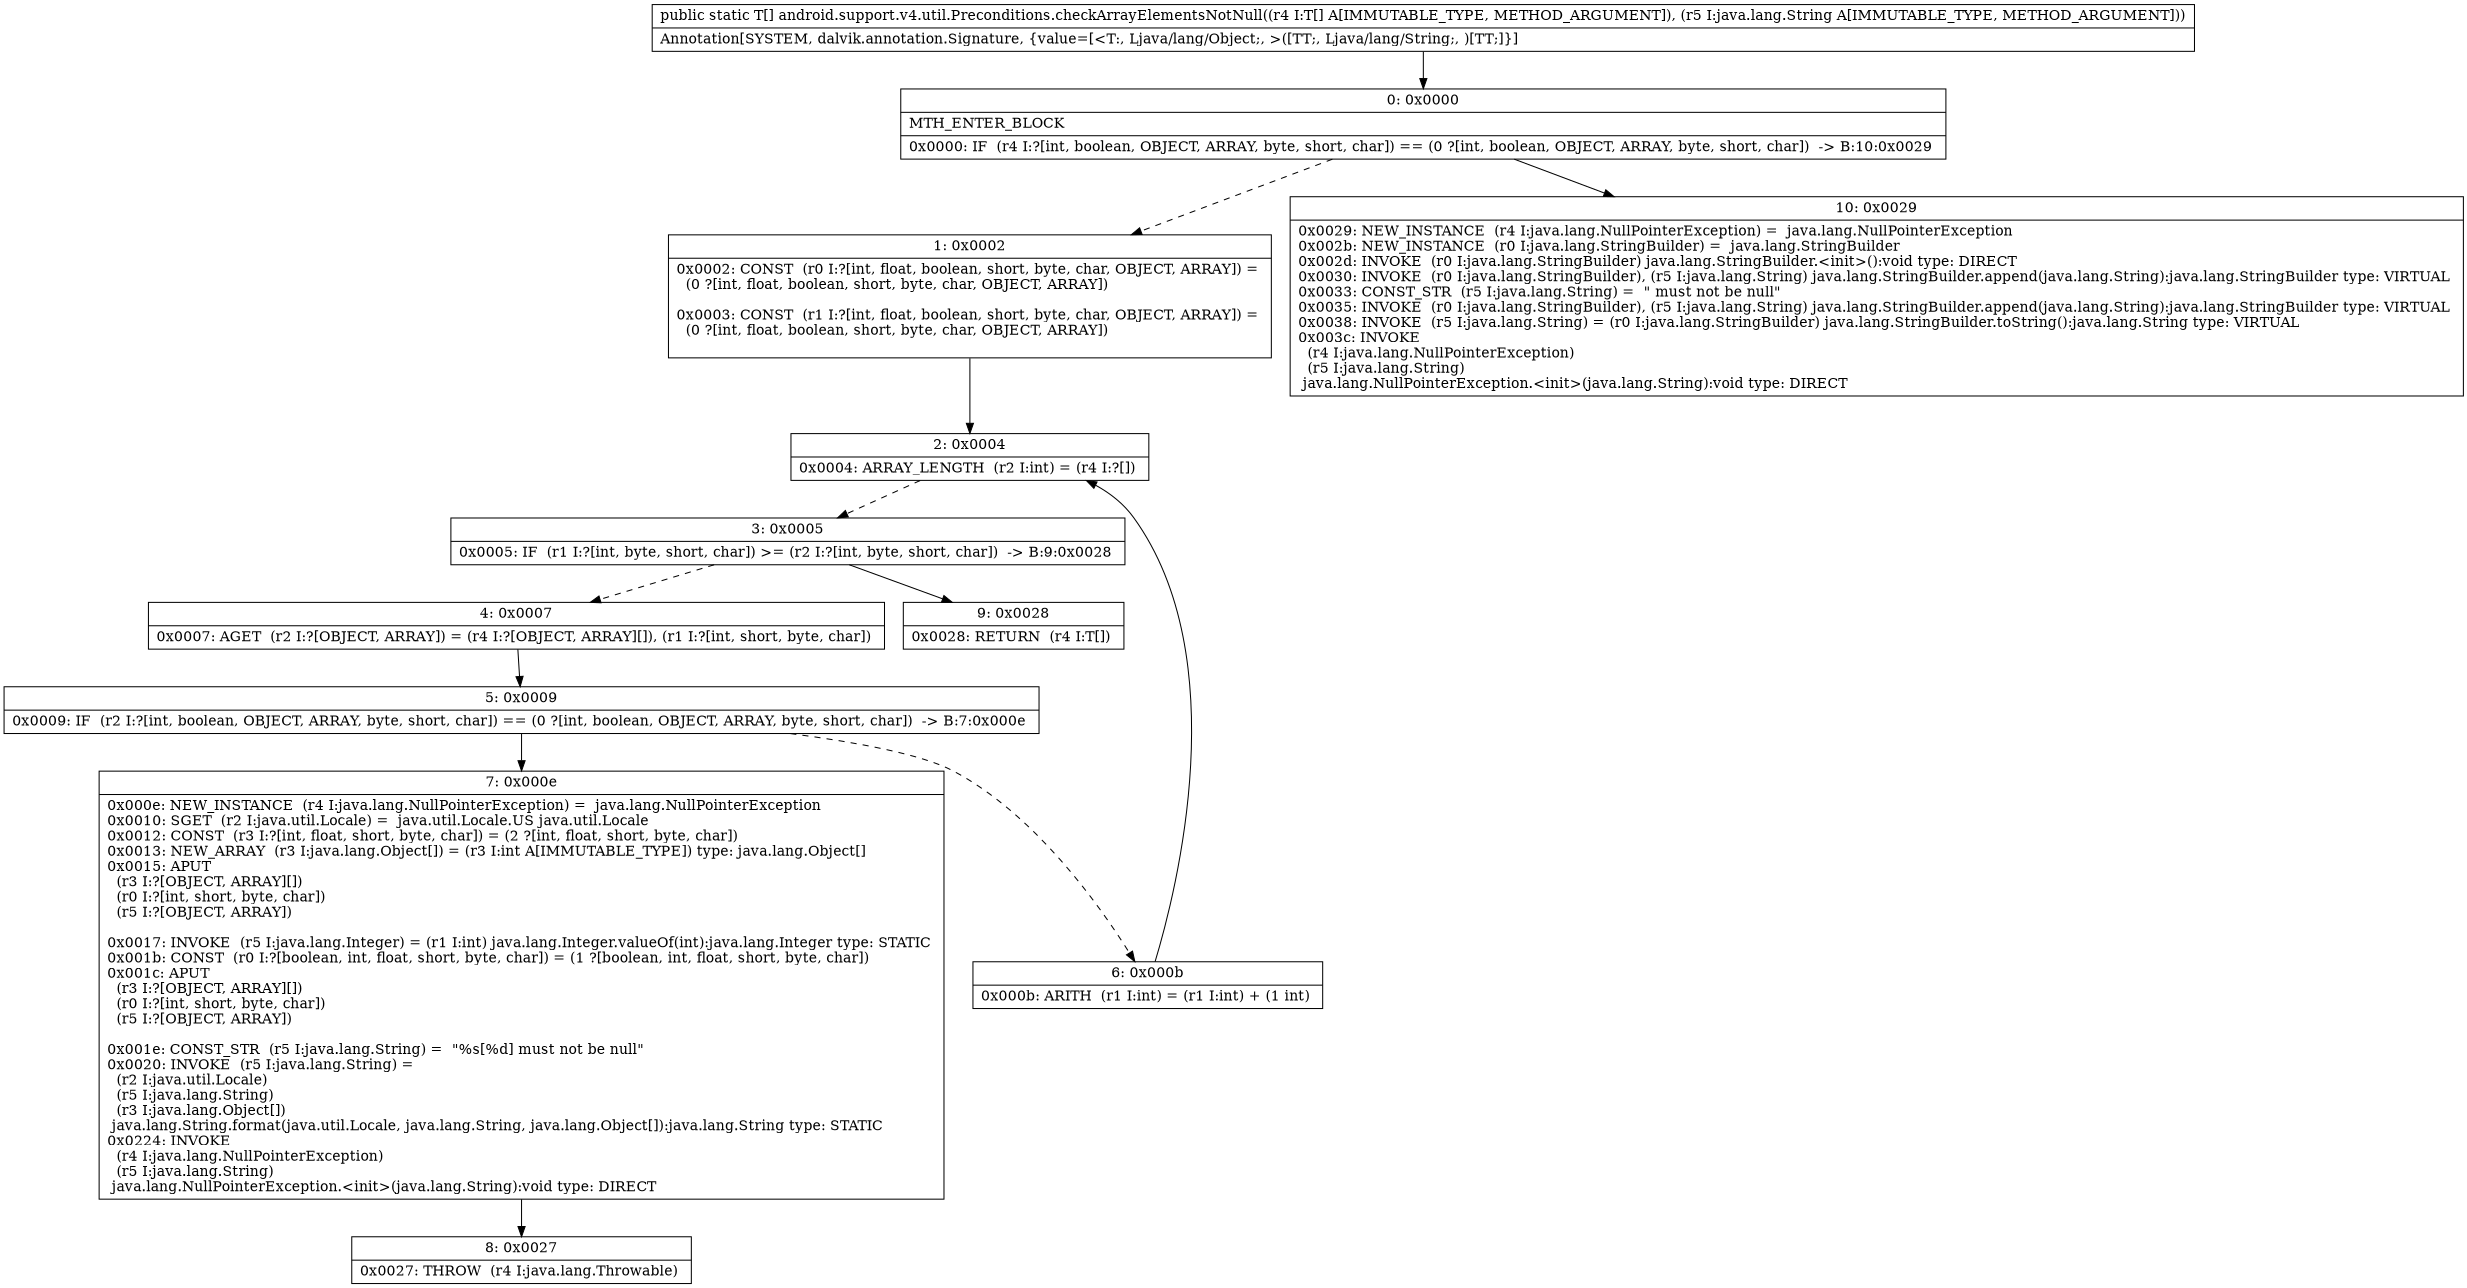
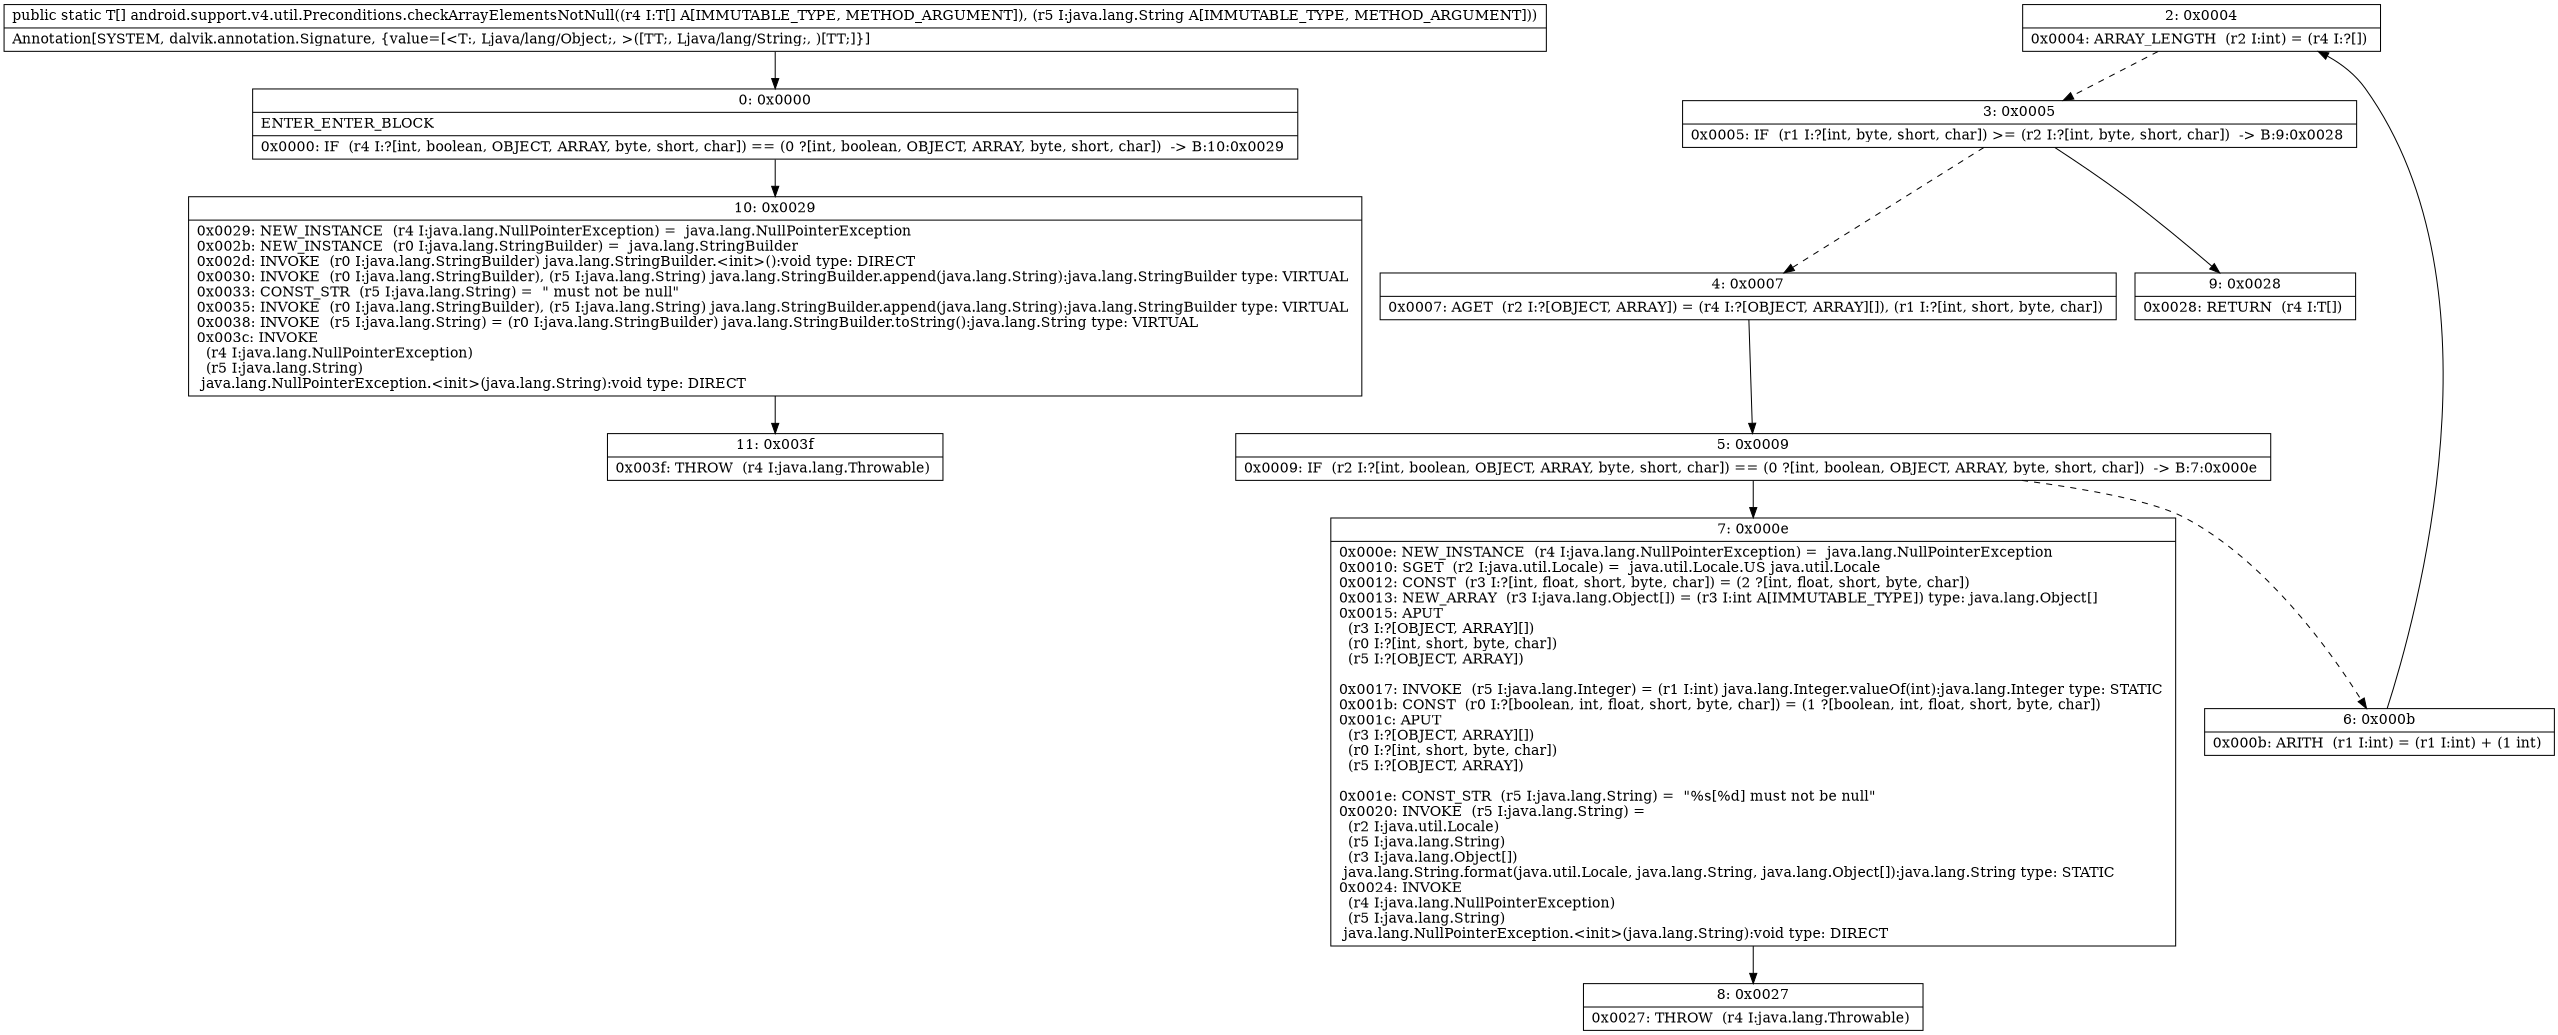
(987, 124) -> (348, 124)
(970, 296) -> none
none -> (775, 457)
(174, 1141) -> (1406, 888)
